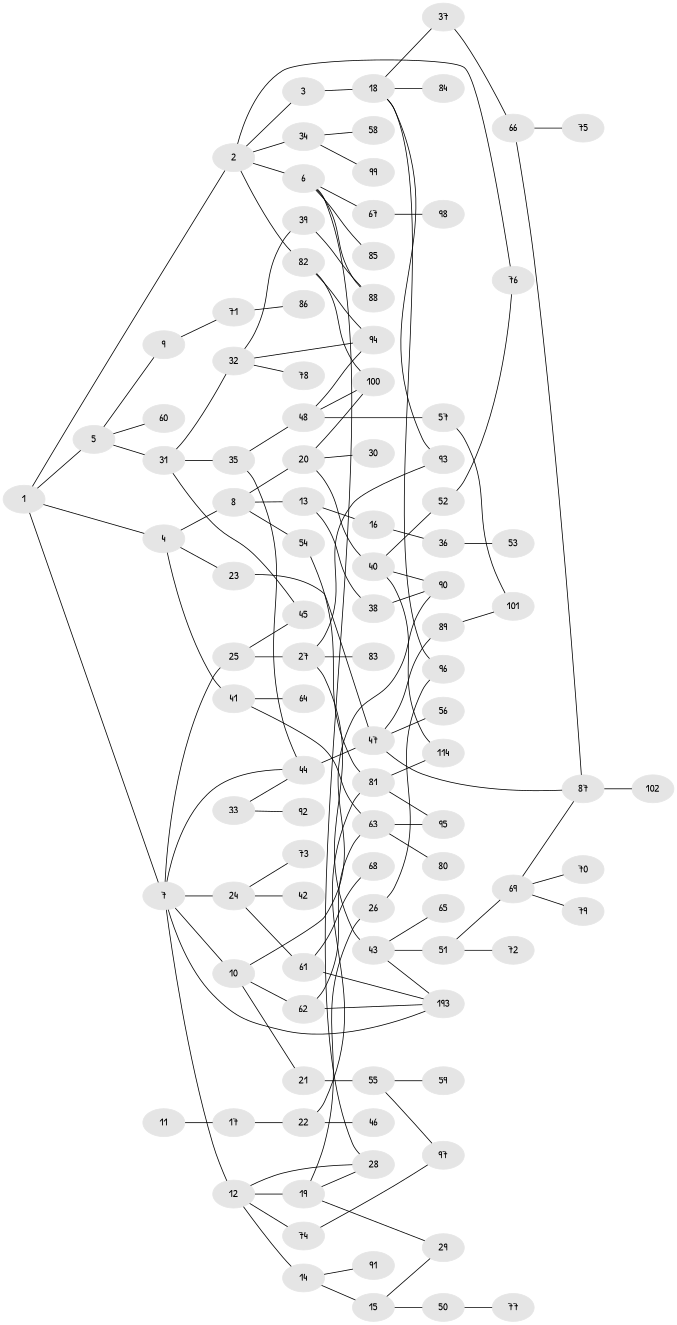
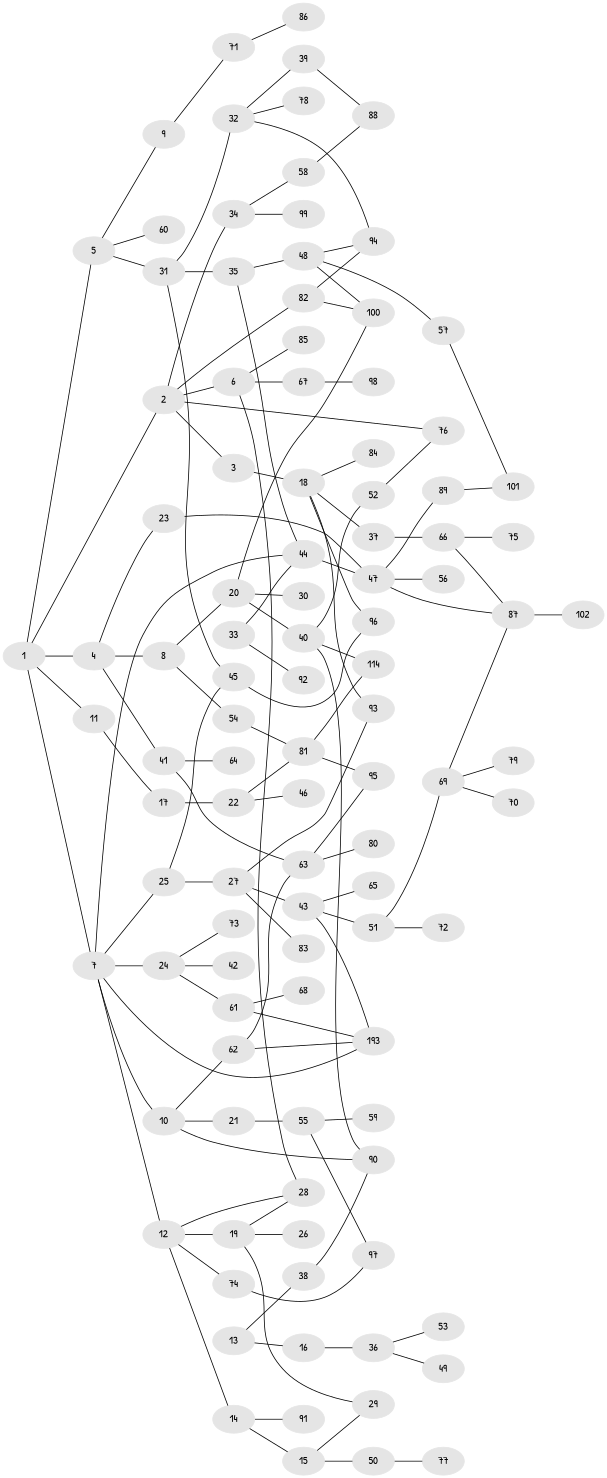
(337, 233) -> (338, 144)
(269, 502) -> none
none -> (59, 688)
(408, 789) -> (324, 702)
none -> (443, 1369)
